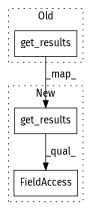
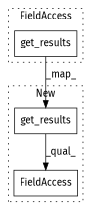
(46, 17) -> (46, 17)
